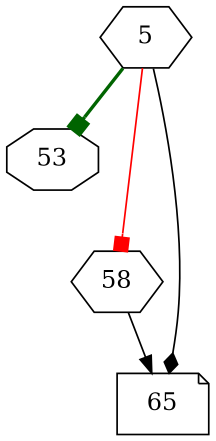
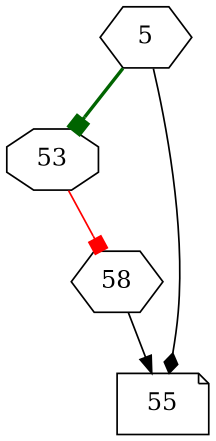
(133, 151) -> (81, 213)
(163, 404) -> (163, 404)
